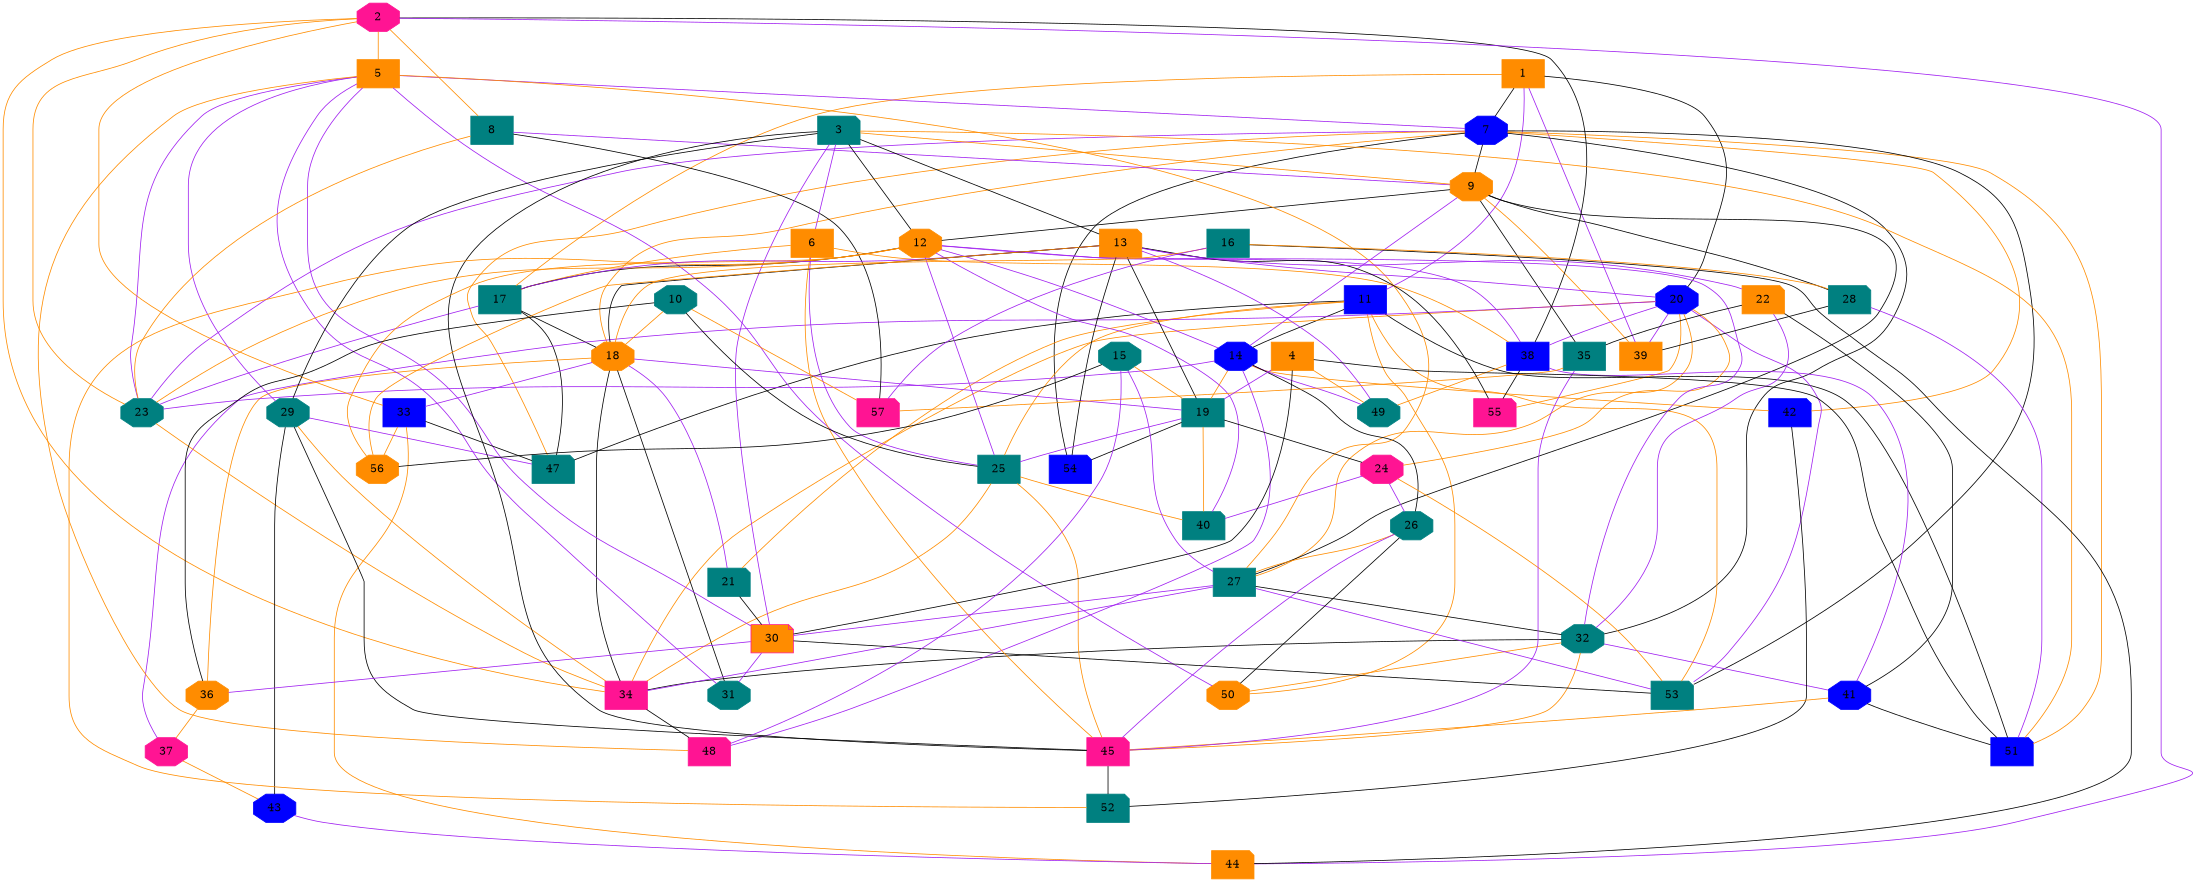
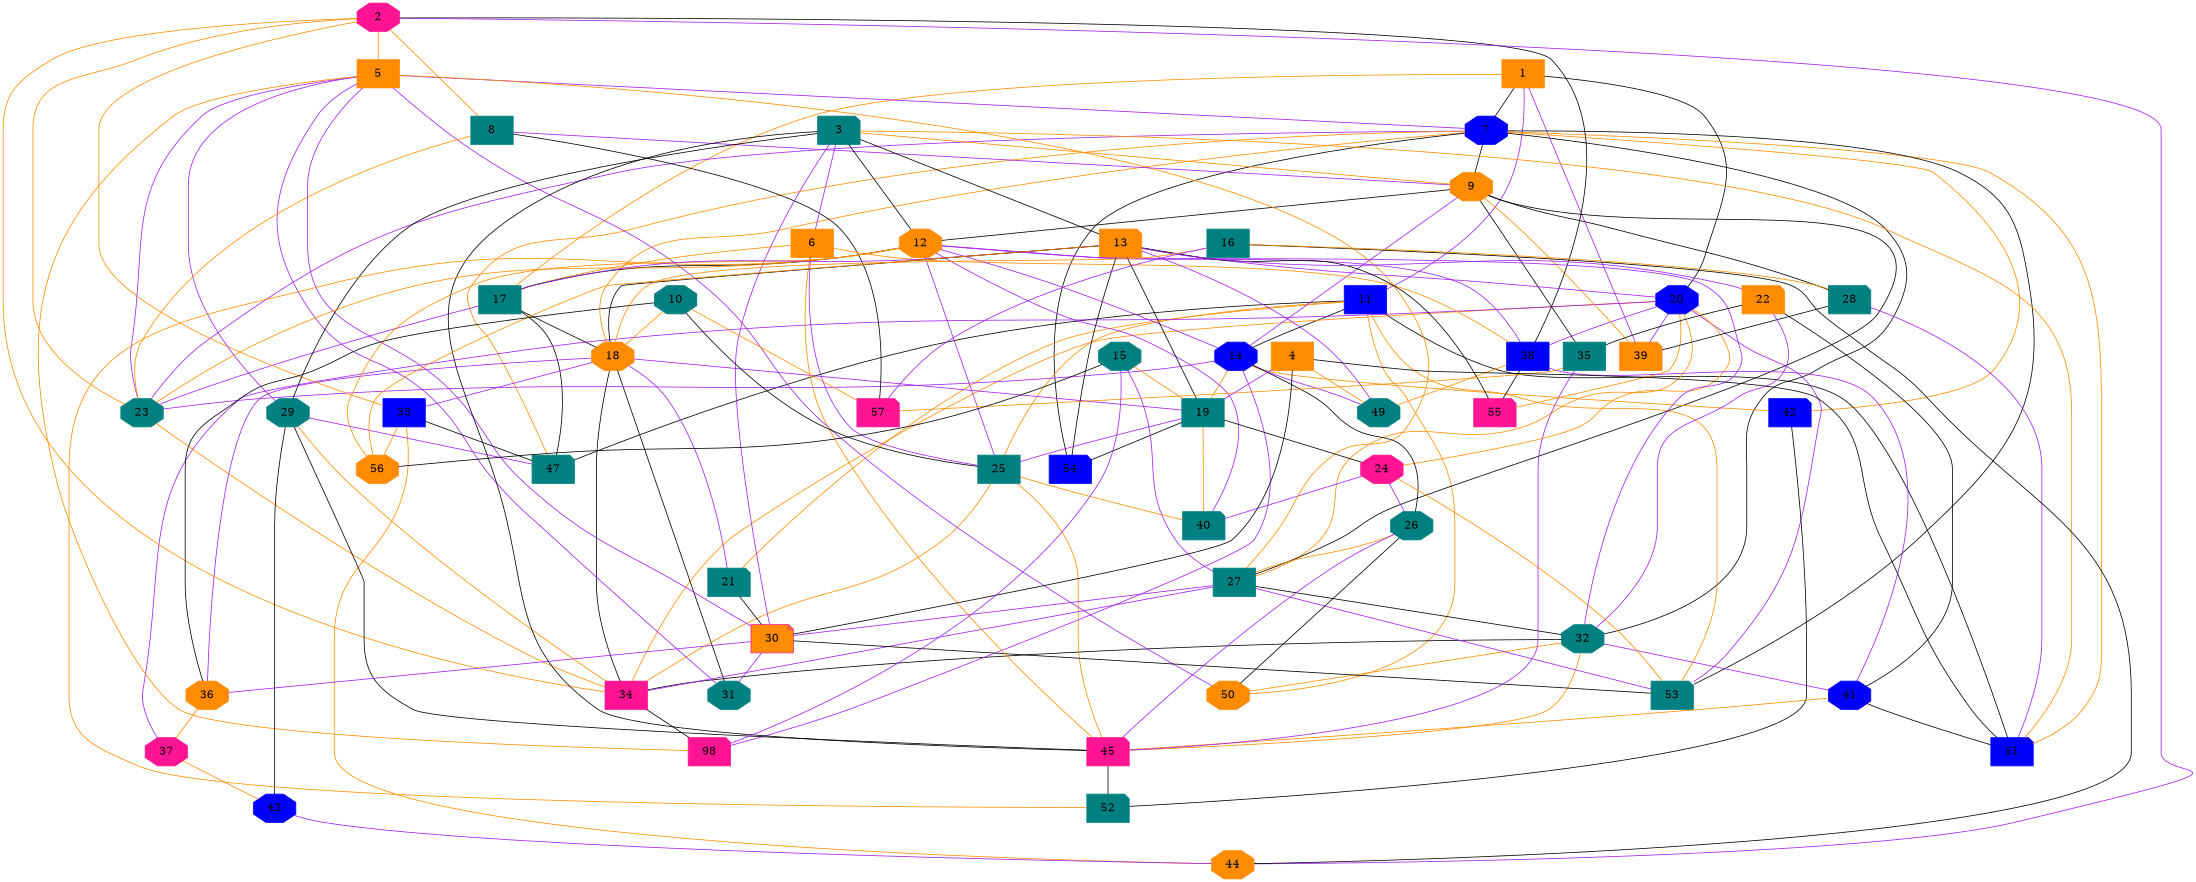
(1641, 356) -> (1641, 356)
(255, 406) -> (255, 406)
(709, 752) -> (709, 752)
(1233, 865) -> (1233, 865)
